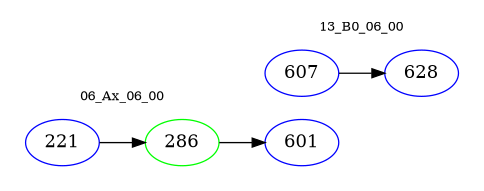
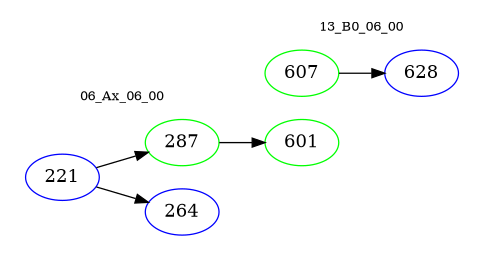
(302, 73) -> (302, 73)
(182, 143) -> (182, 143)
(302, 143) -> (302, 143)
none -> (182, 212)
